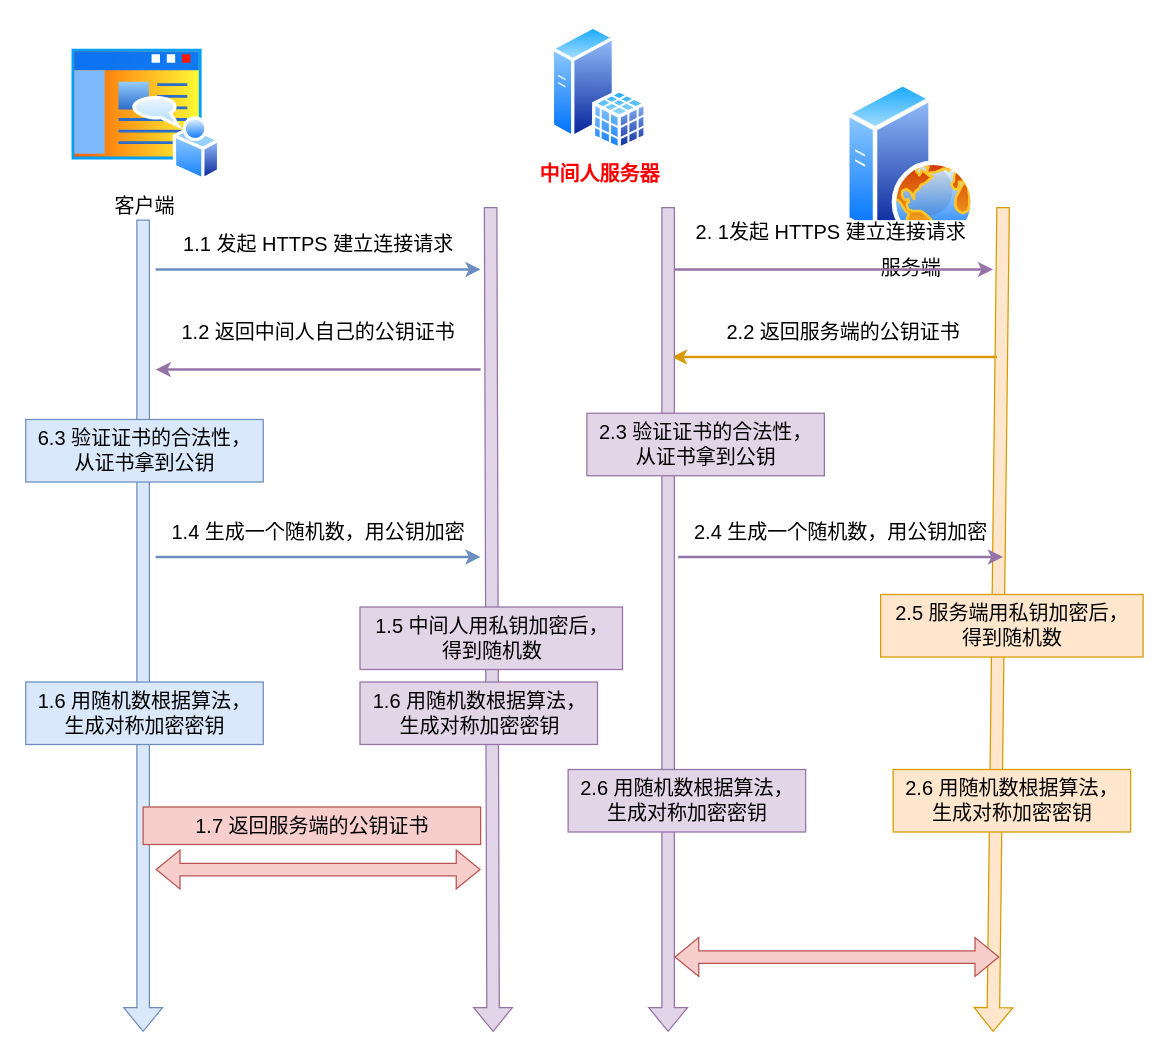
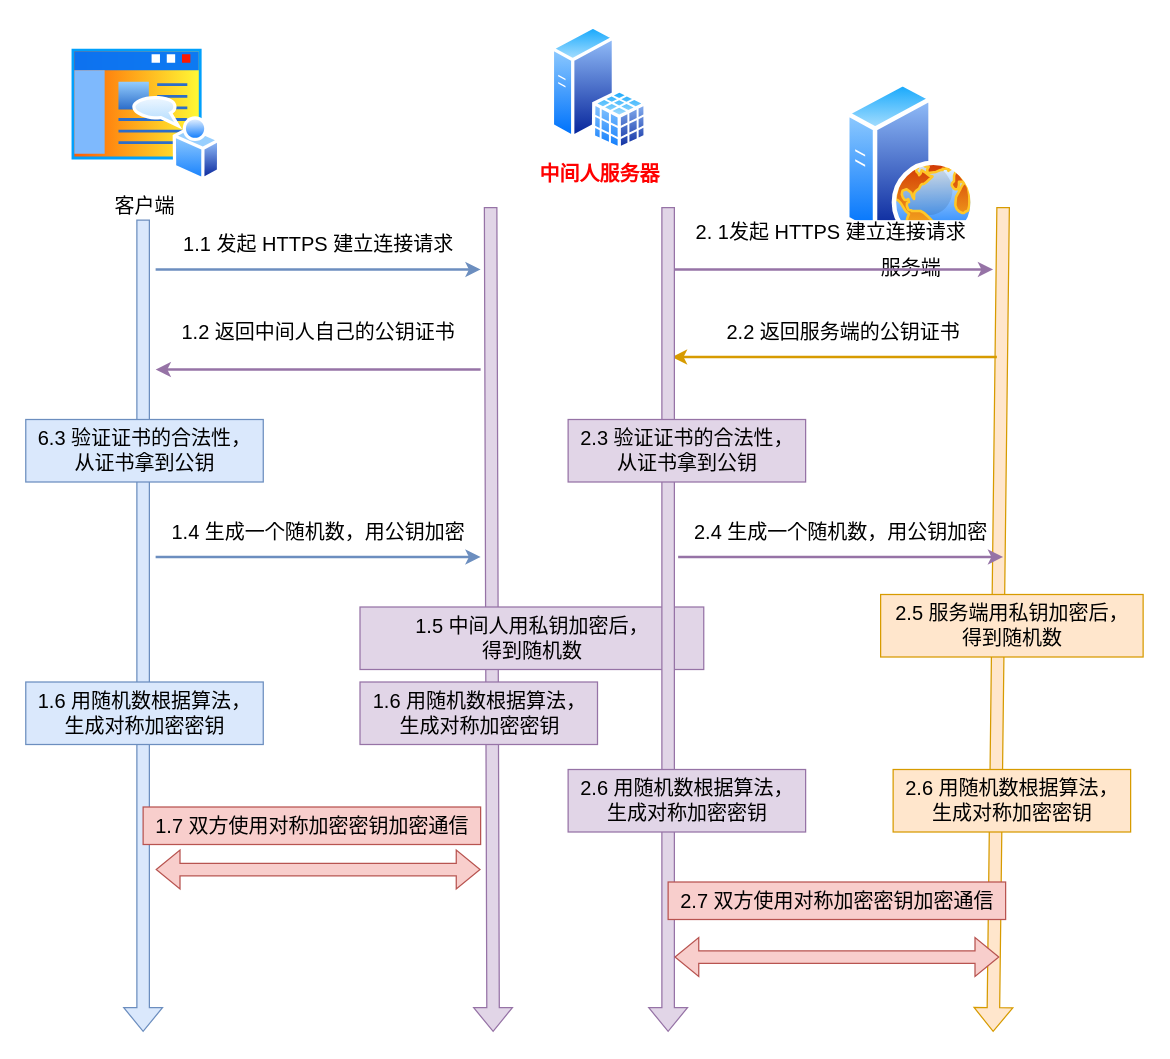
(706, 444) -> (687, 451)
(491, 638) -> (532, 638)
(313, 826) -> (313, 826)
none -> (837, 901)
